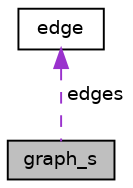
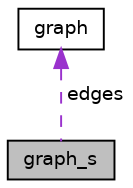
(61, 29) -> (61, 29)
